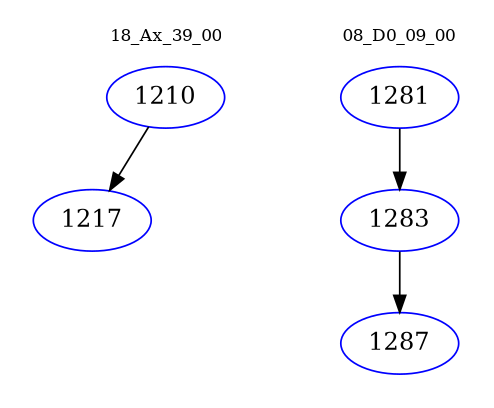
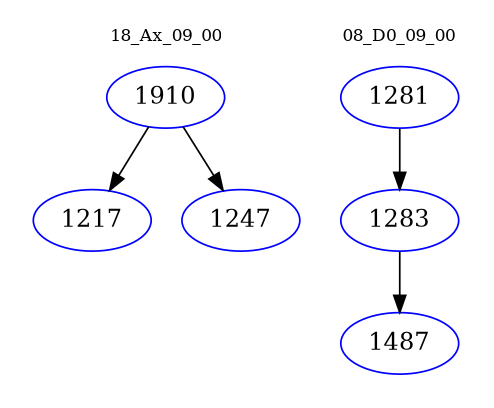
(167, 37) -> (167, 37)
(166, 97) -> (166, 97)
none -> (241, 220)
(400, 343) -> (400, 343)
